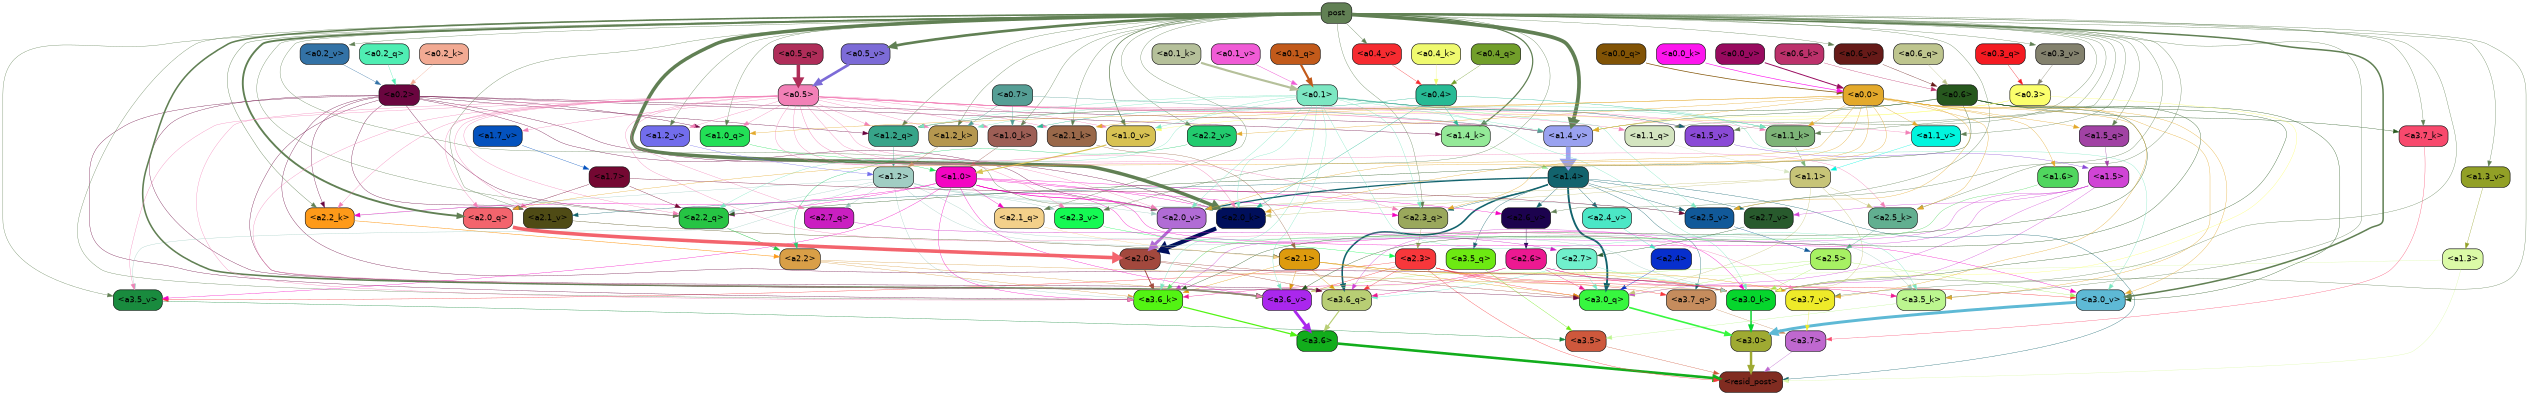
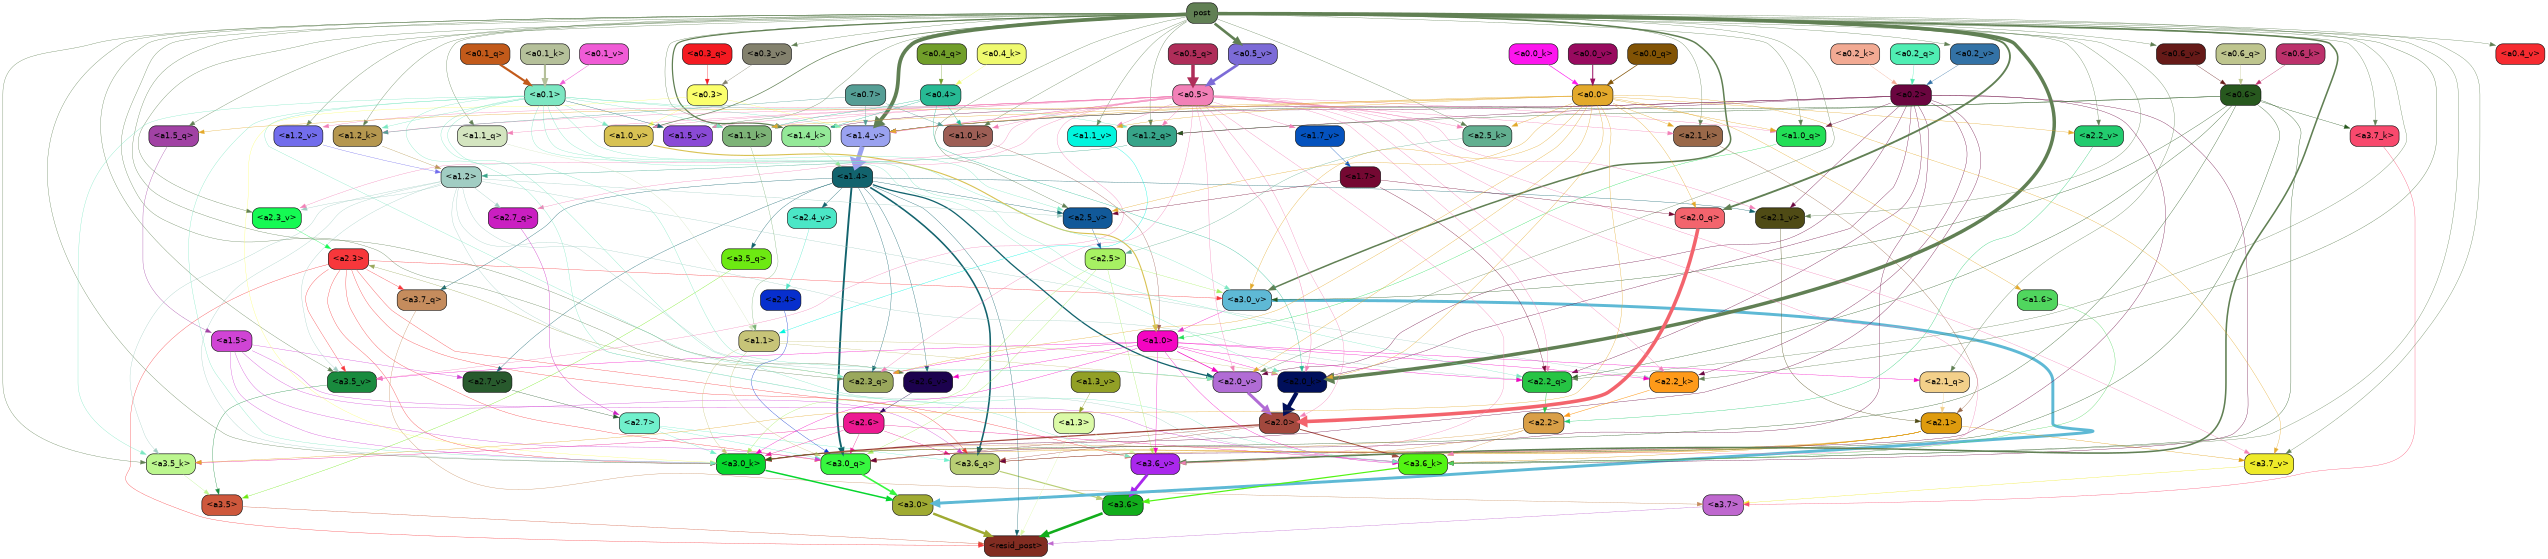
(1974, 22) -> none
(1404, 73) -> none
(570, 104) -> (1303, 257)
(1908, 155) -> none
(1849, 196) -> none
(1631, 246) -> (1204, 320)
none -> (1088, 435)
